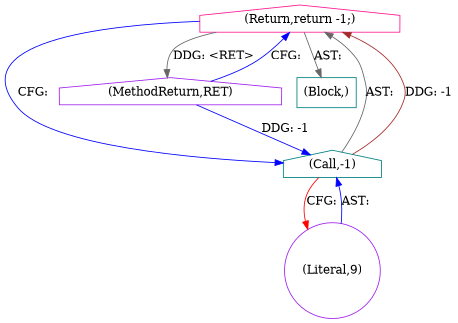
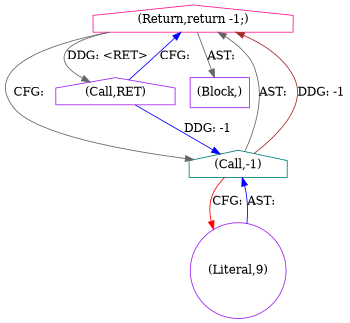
(170, 93) -> (115, 93)
(327, 93) -> (220, 93)
(27, 115) -> (27, 119)
